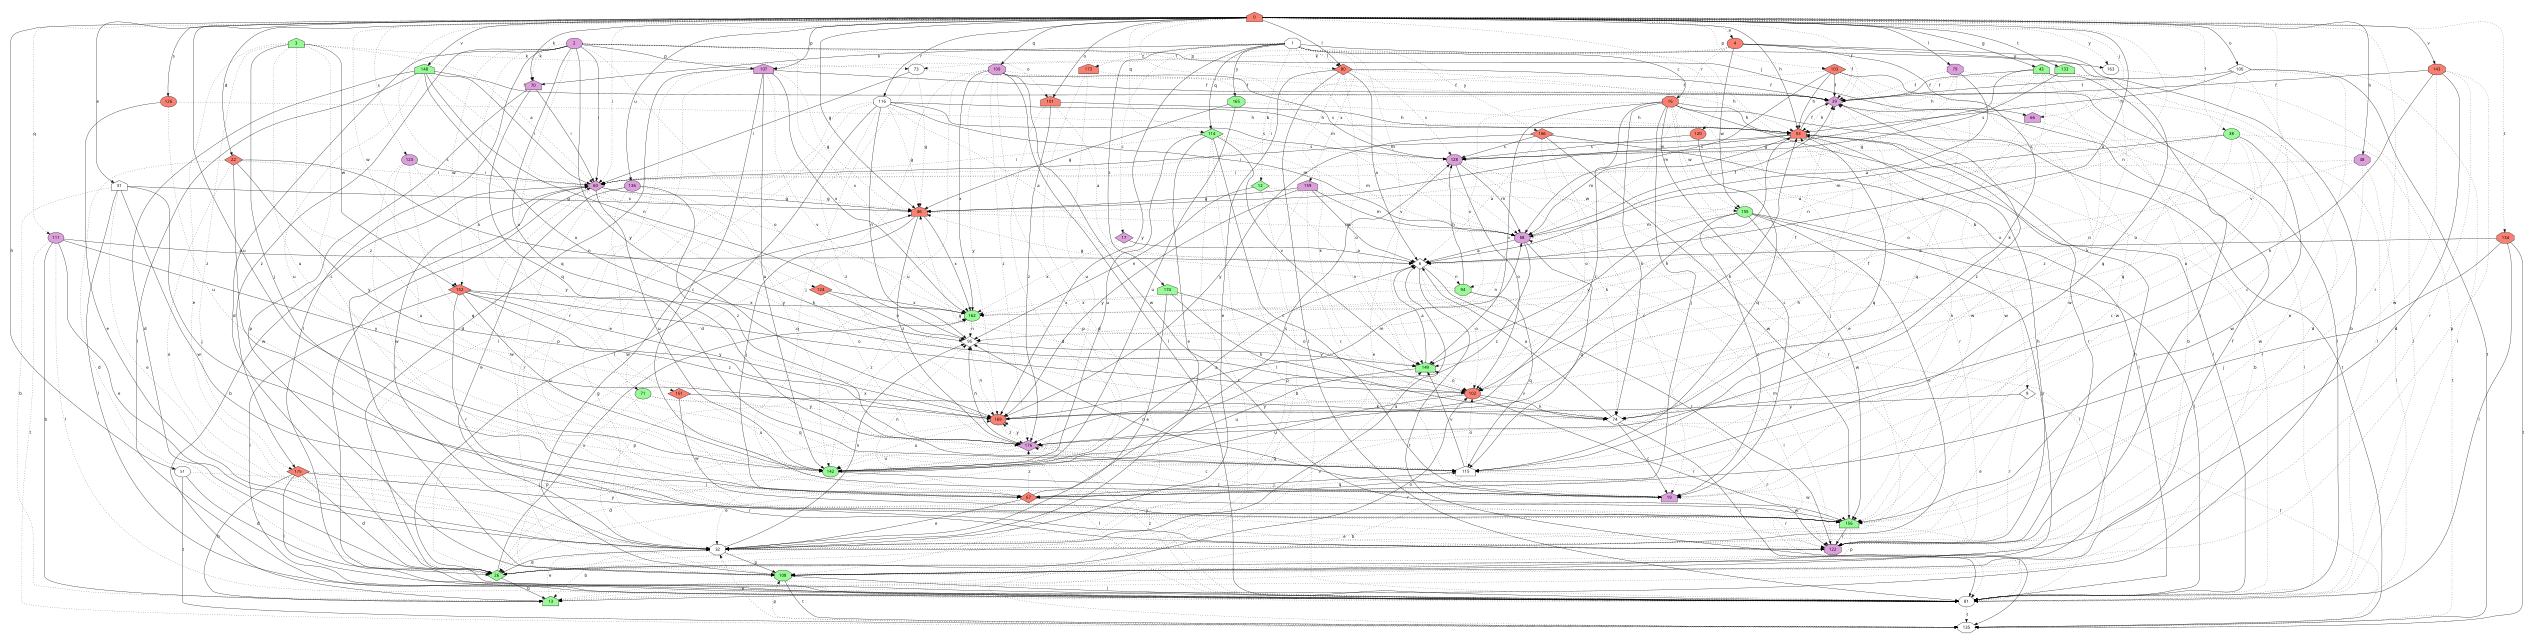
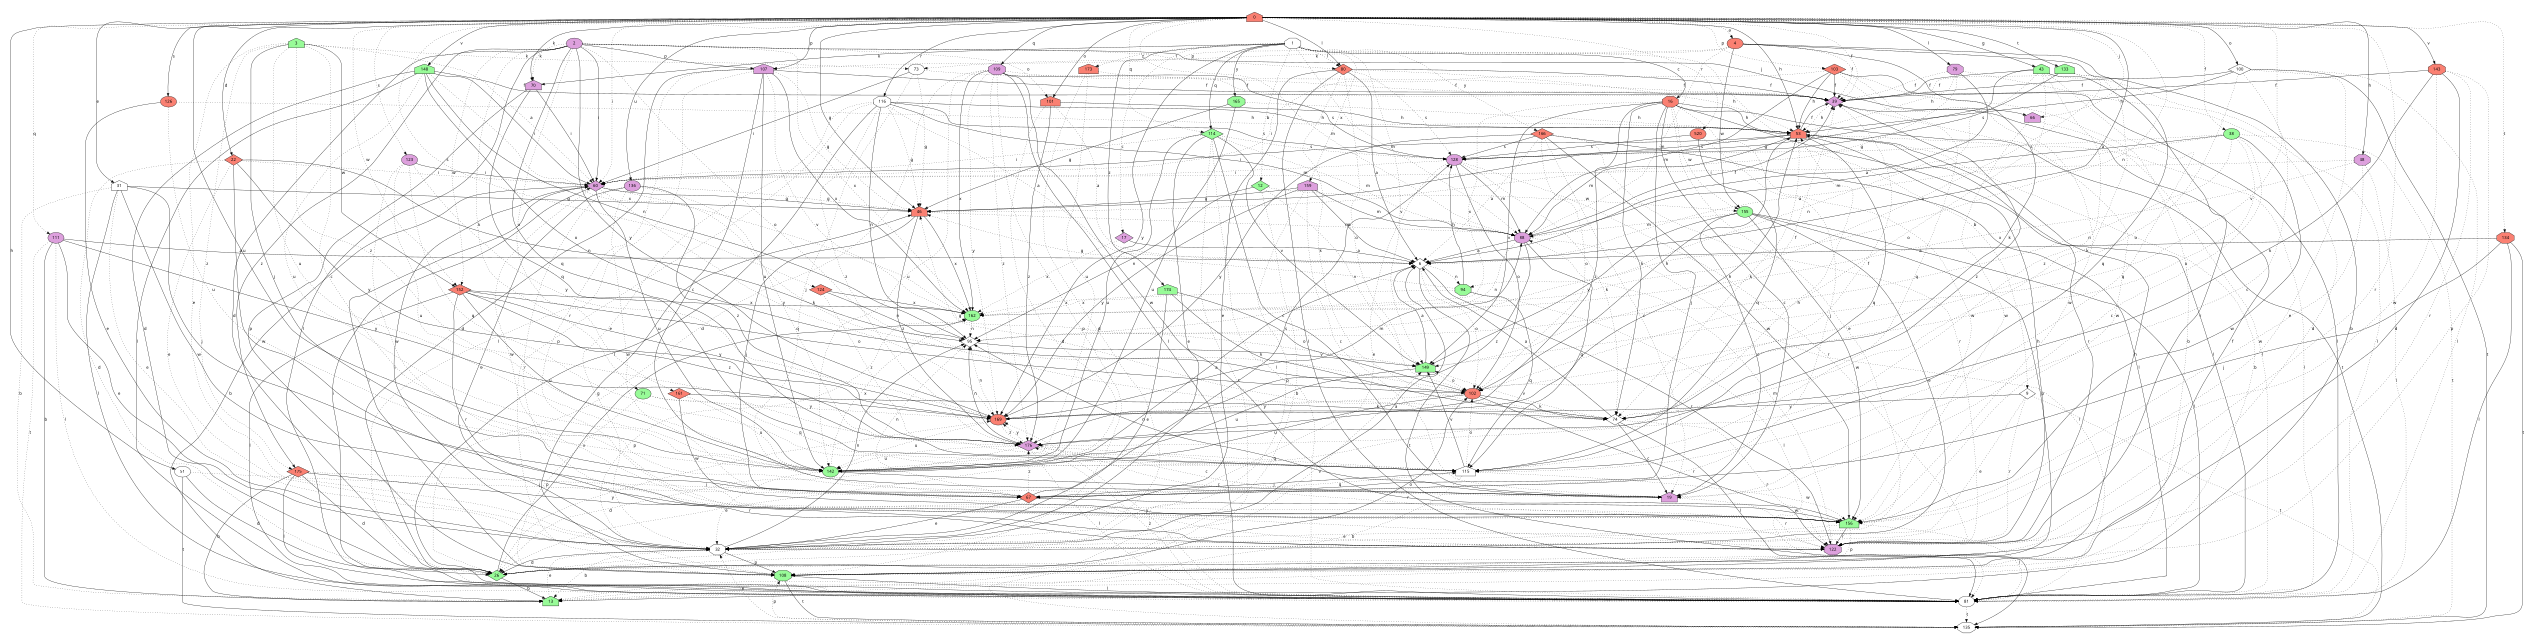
(2111, 69) -> none
(1698, 134) -> (1698, 134)
(1932, 361) -> (1737, 289)
